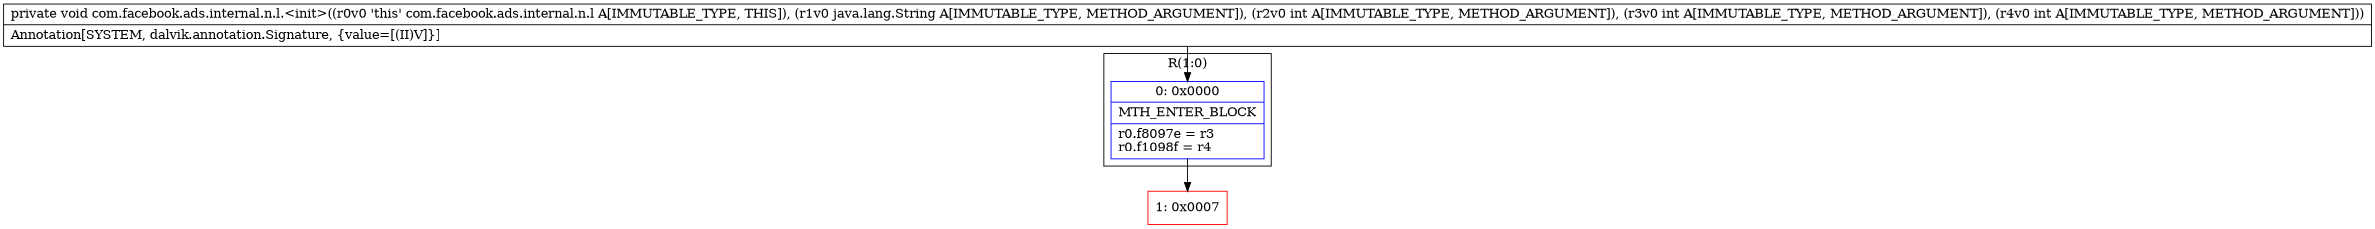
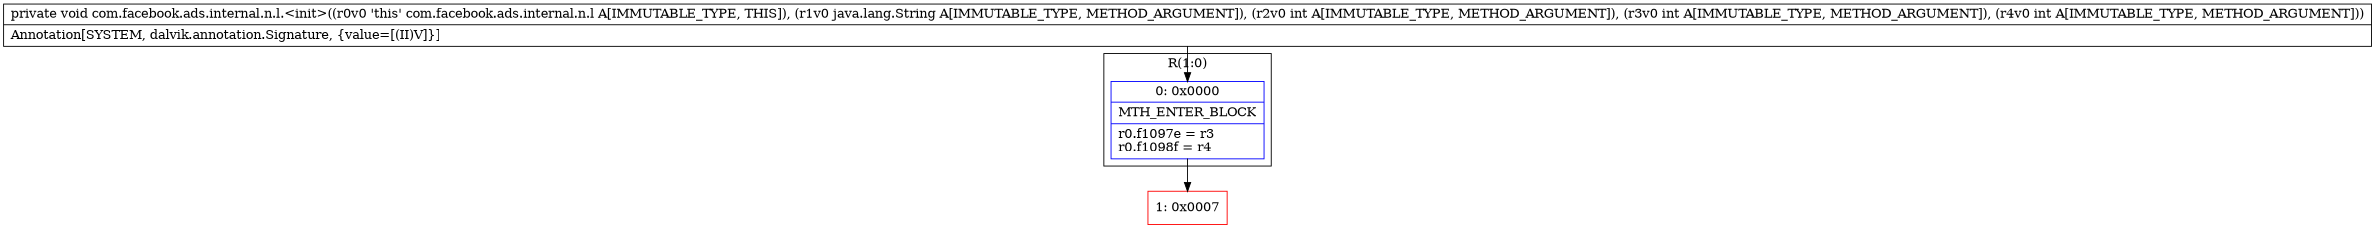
(1166, 134) -> (1166, 134)
